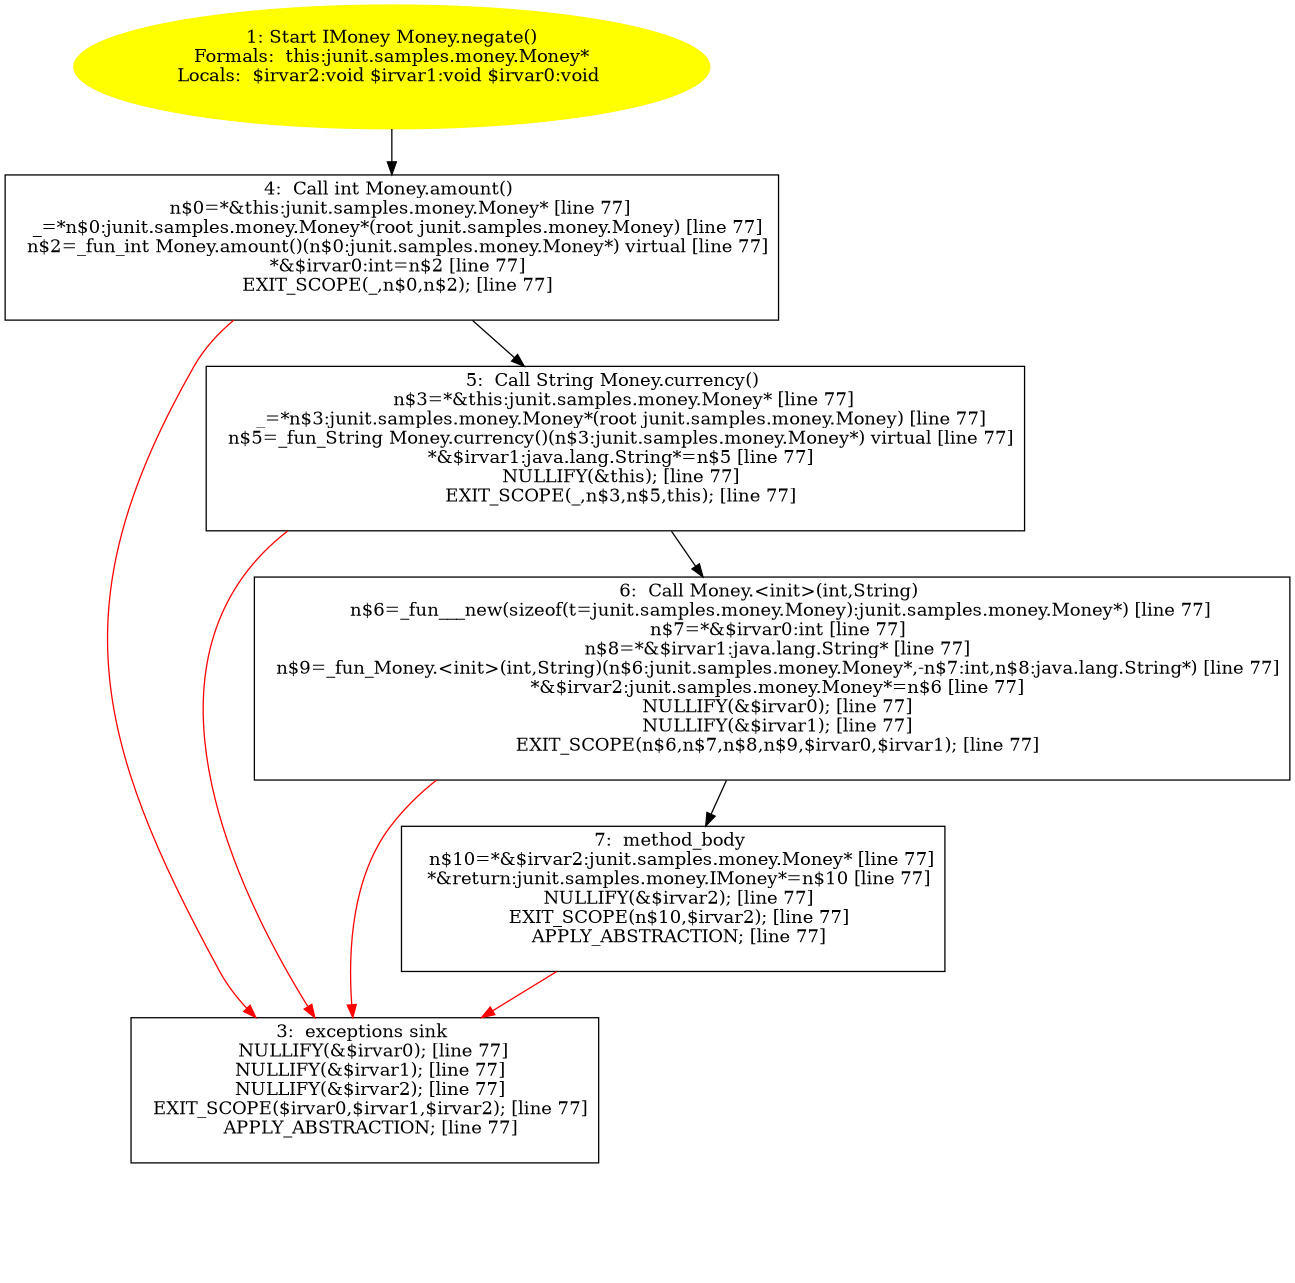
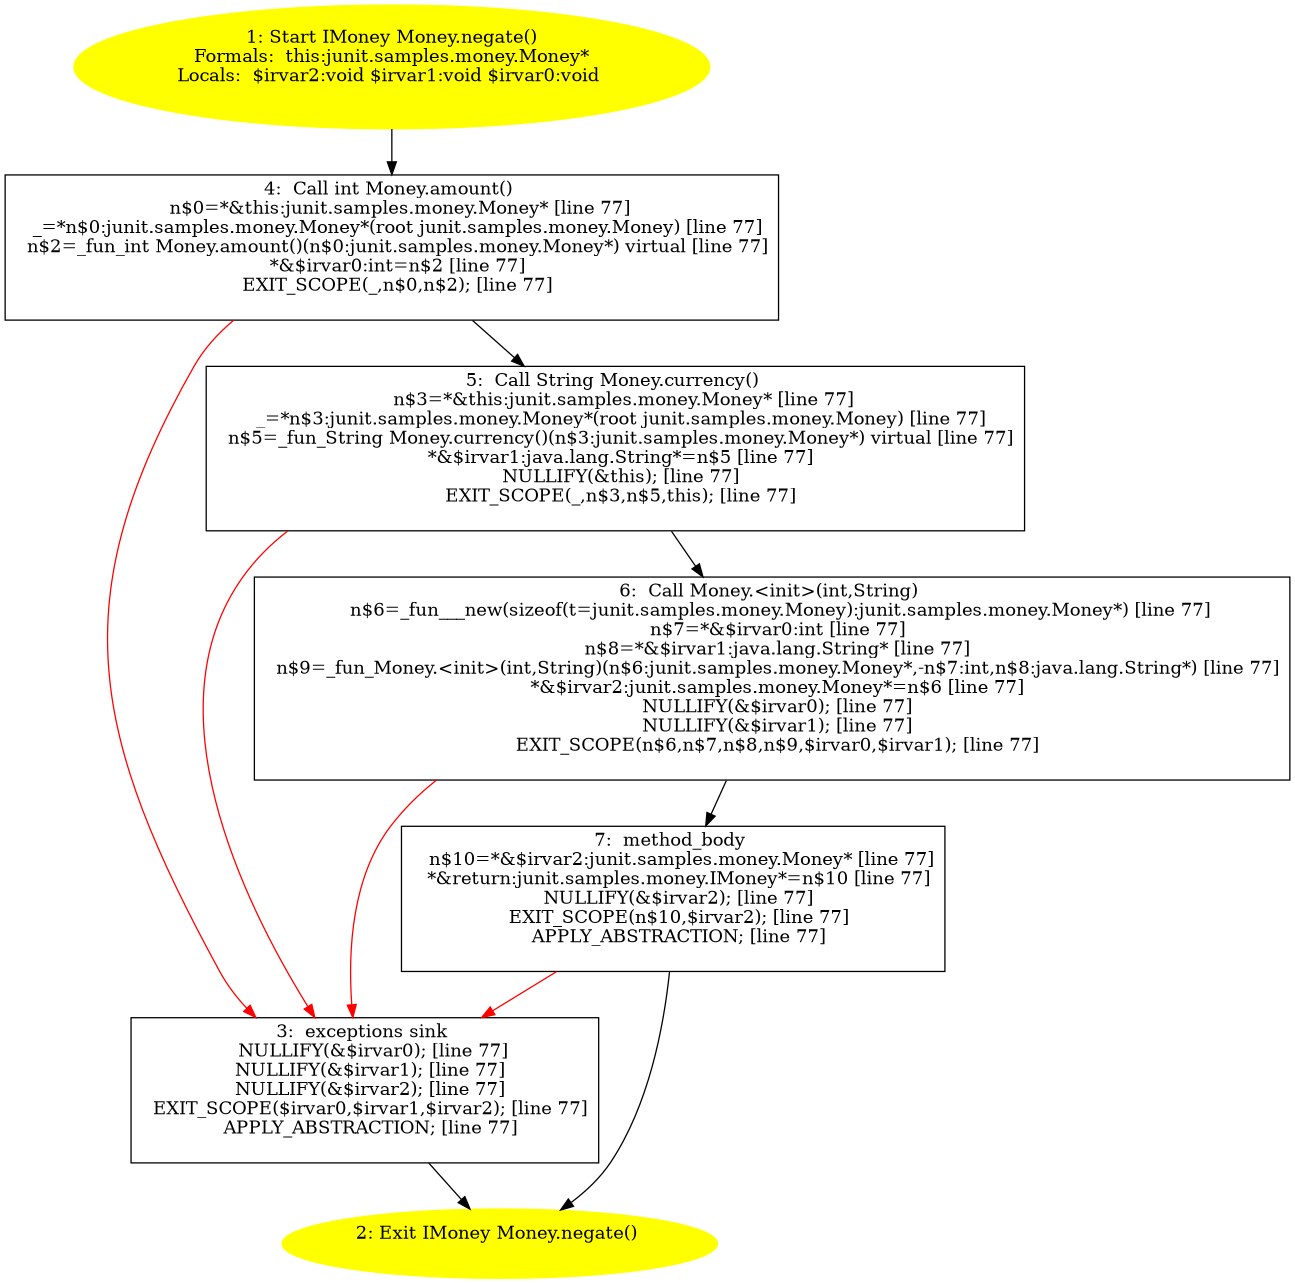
none -> (500, 1244)
